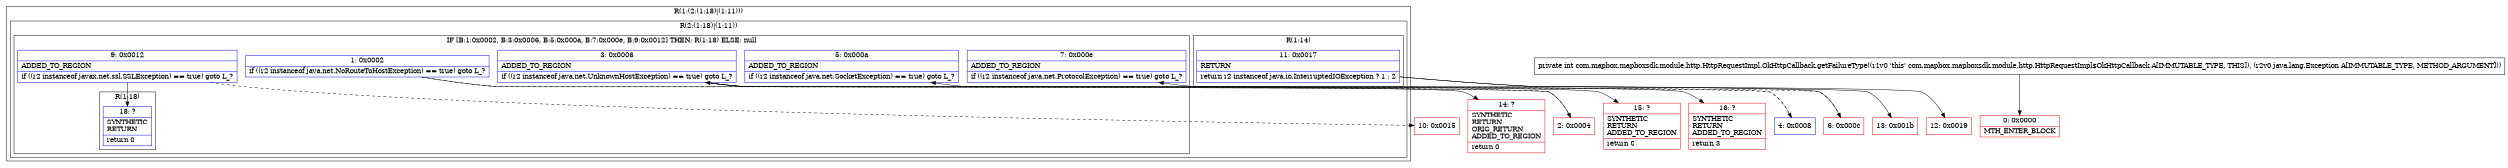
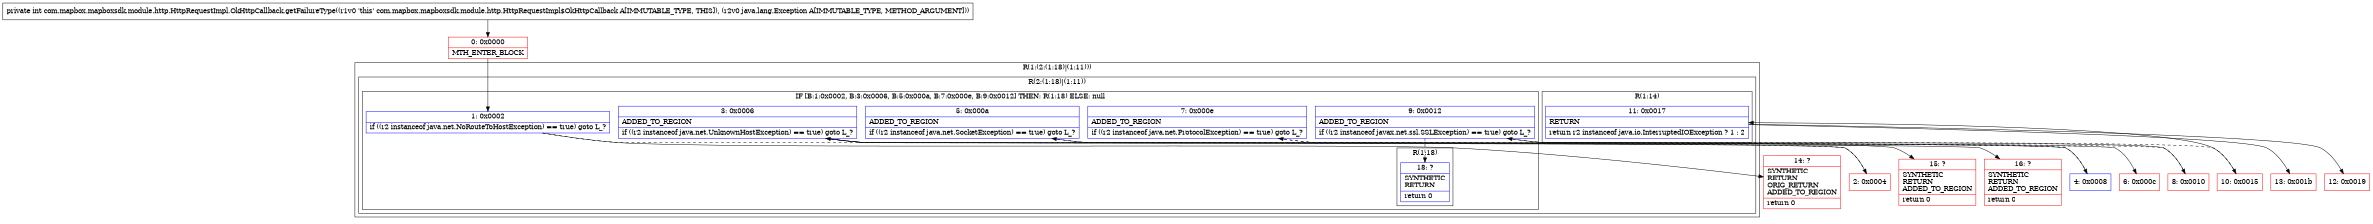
none -> (488, 83)
(1508, 87) -> (1716, 144)
(1370, 88) -> (1578, 143)
(127, 95) -> (1425, 151)
none -> (1977, 126)
(1706, 144) -> (2002, 200)
none -> (2188, 182)
